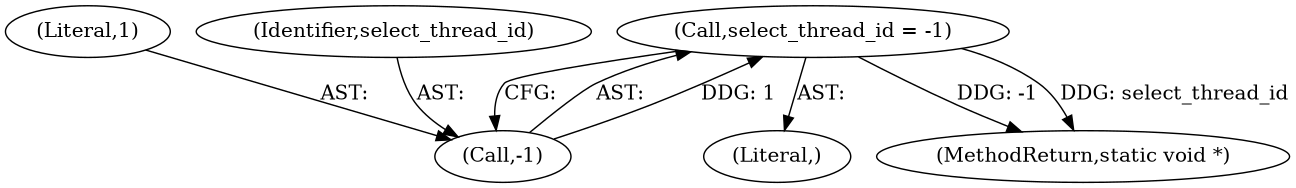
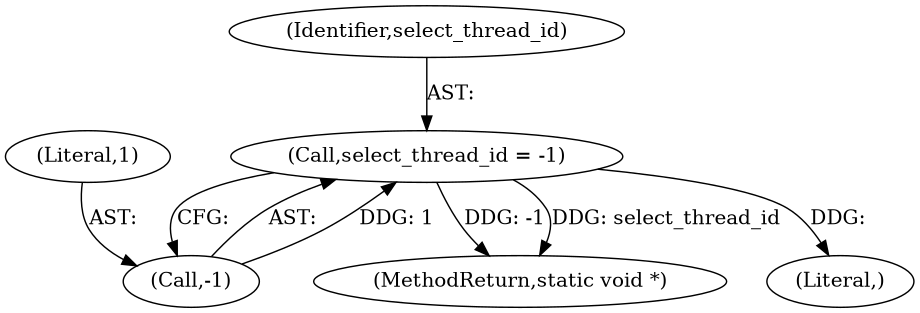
(825, 94) -> (841, 219)
(413, 99) -> (427, 87)
